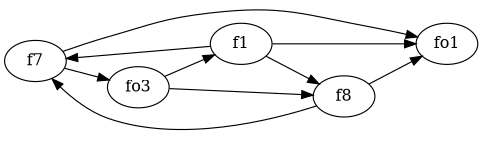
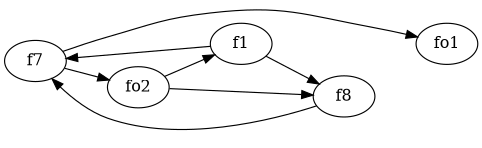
(338, 44) -> none
(390, 73) -> none
(138, 87) -> (138, 87)
